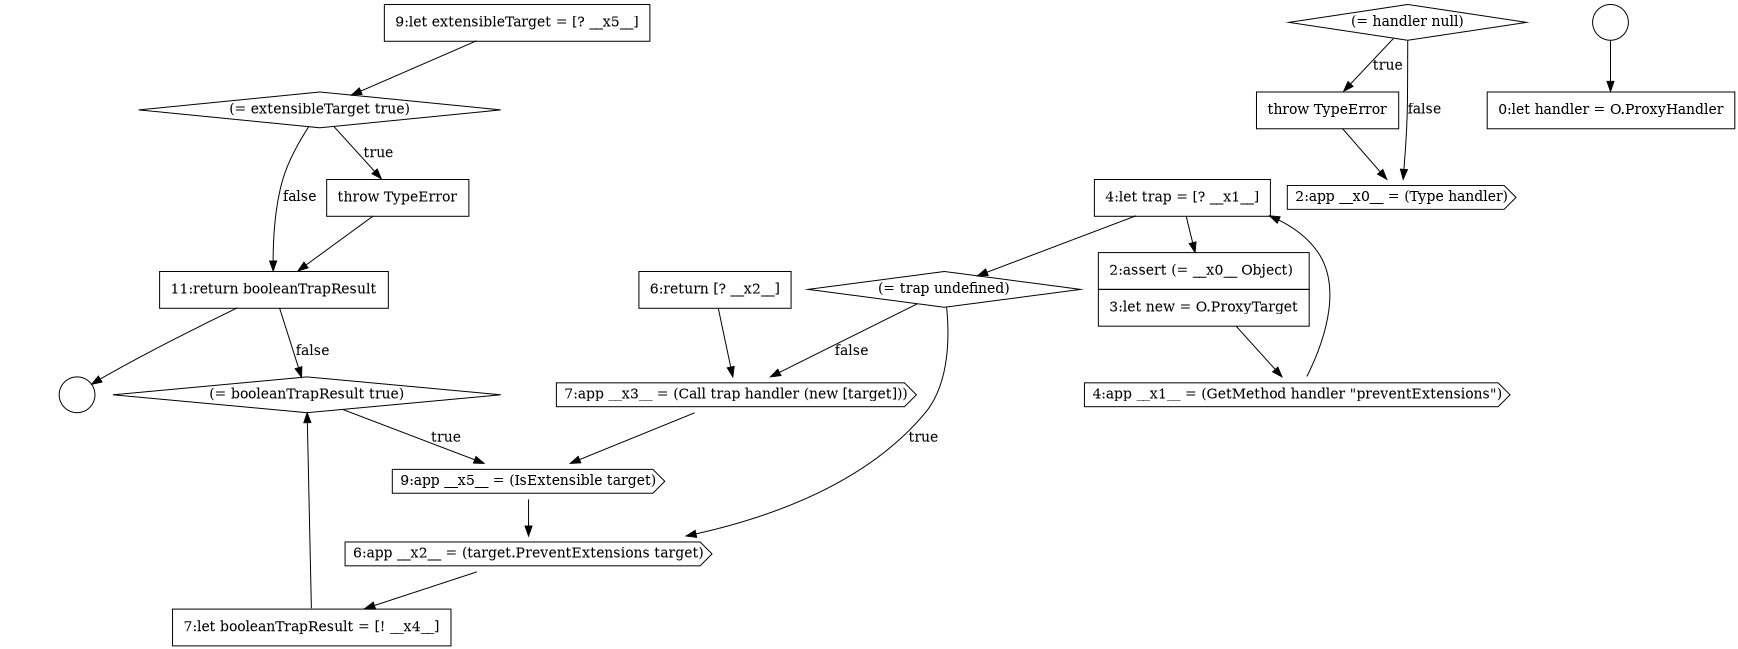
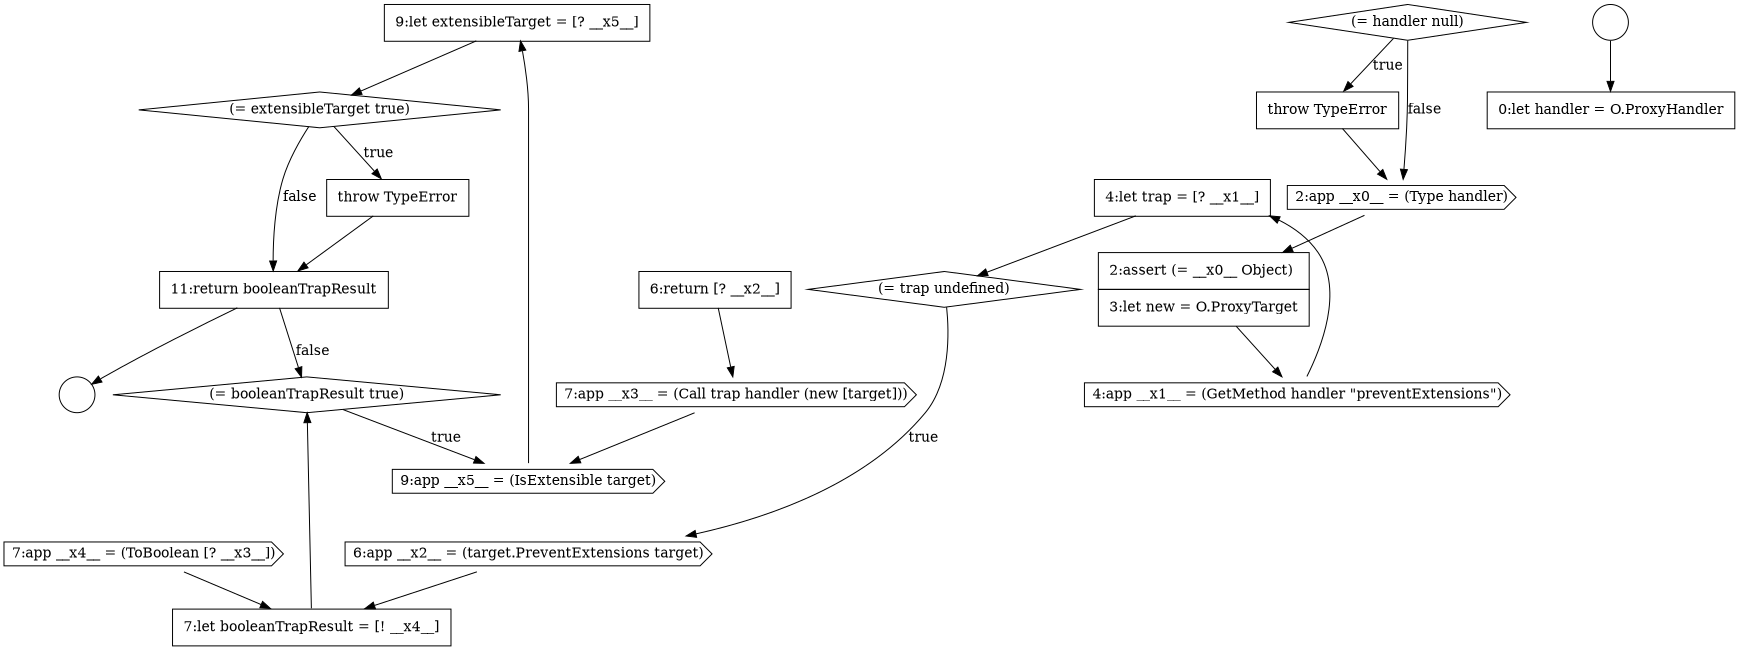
(1189, 229) -> (1328, 232)
(848, 338) -> none
(529, 513) -> (529, 257)
none -> (144, 554)
